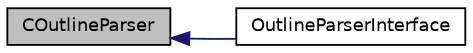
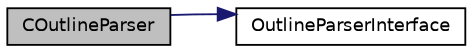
(213, 39) -> (194, 14)
